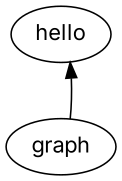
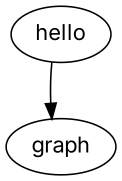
(71, 99) -> (51, 83)
